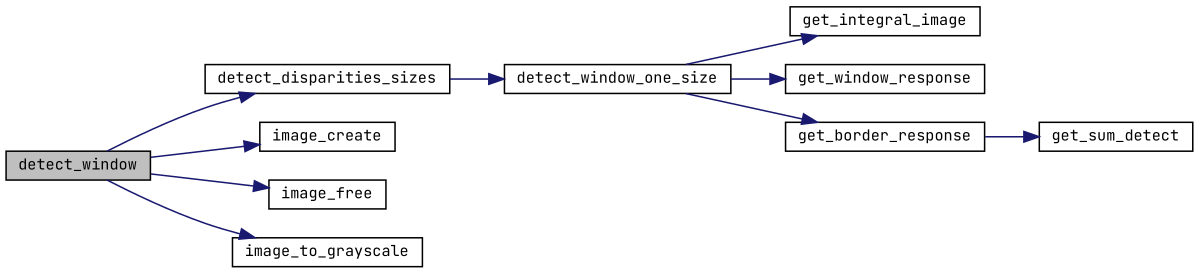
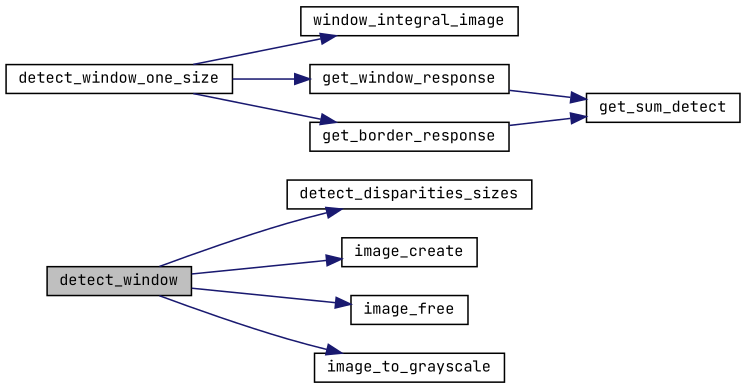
(885, 21) -> (409, 21)
(469, 79) -> none
none -> (540, 94)
